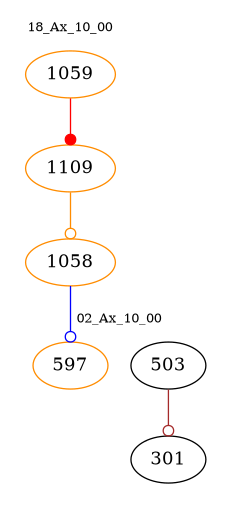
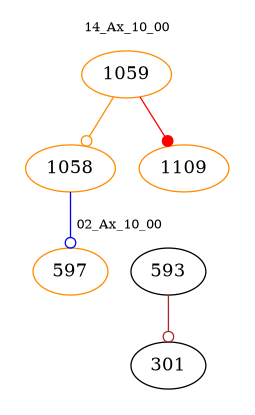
(70, 28) -> (127, 28)
(70, 210) -> (102, 117)
(168, 366) -> (168, 272)
